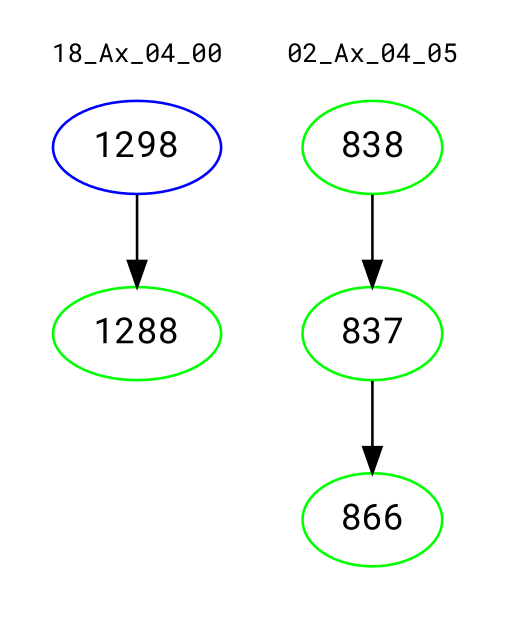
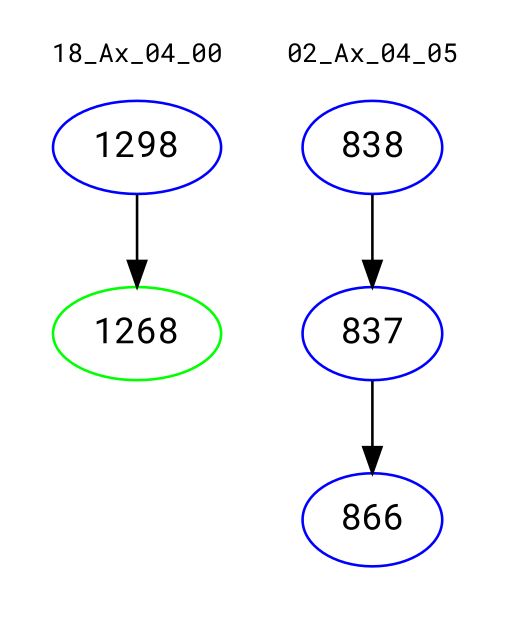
(372, 147) -> (372, 147)
(137, 334) -> (137, 334)
(372, 334) -> (372, 334)
(372, 520) -> (372, 520)
